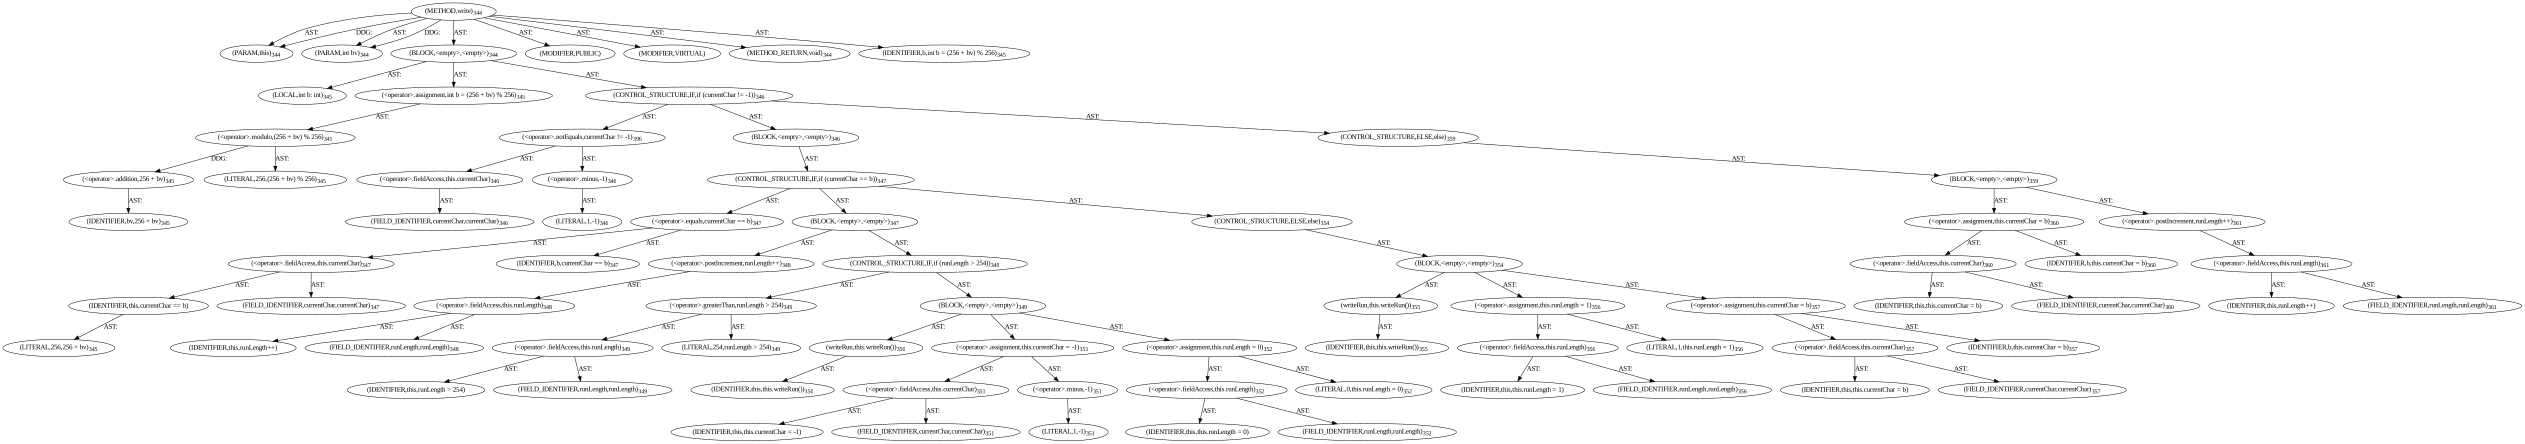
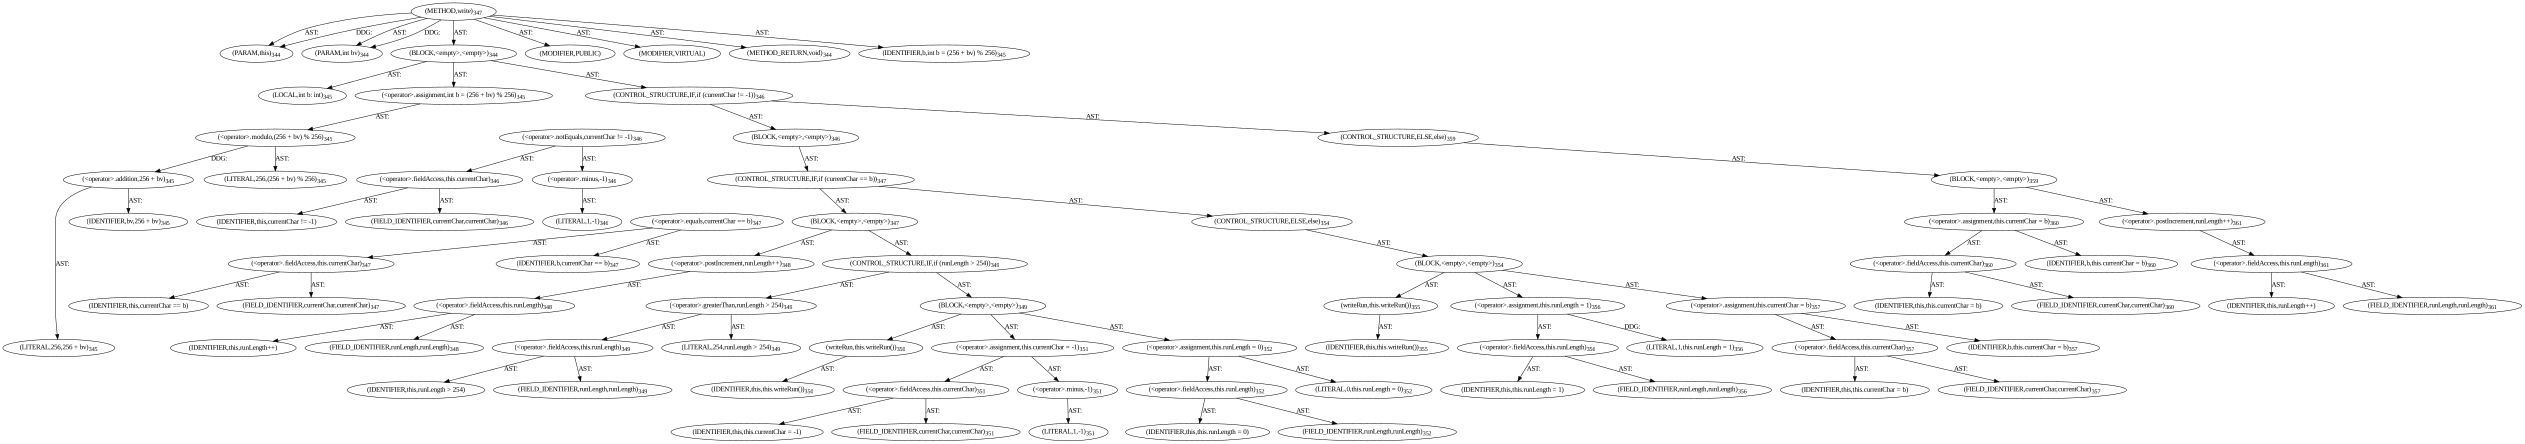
(478, 11) -> (478, 11)
(638, 116) -> none
(638, 137) -> (638, 137)
(761, 200) -> none
none -> (267, 222)
(101, 326) -> (55, 251)
(1633, 327) -> (1633, 327)
